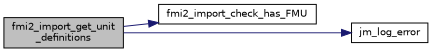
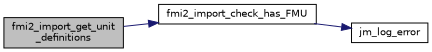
(233, 33) -> (328, 25)
